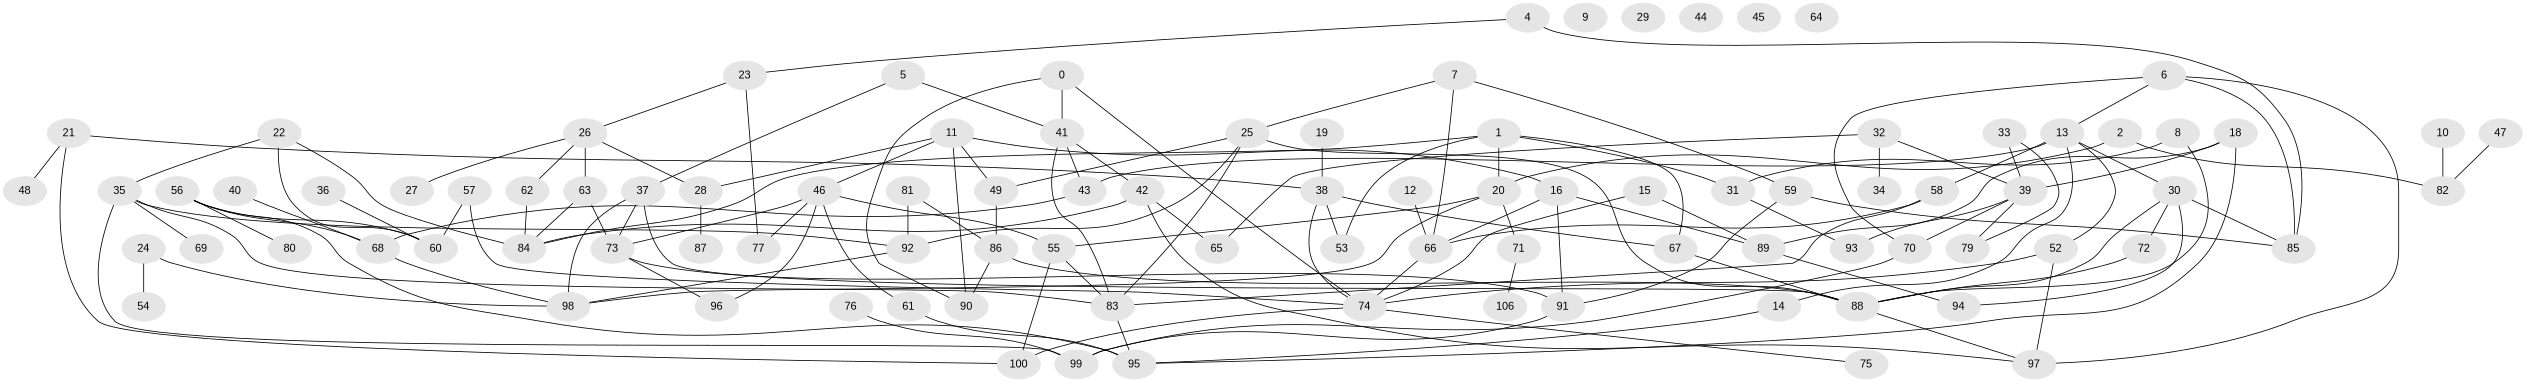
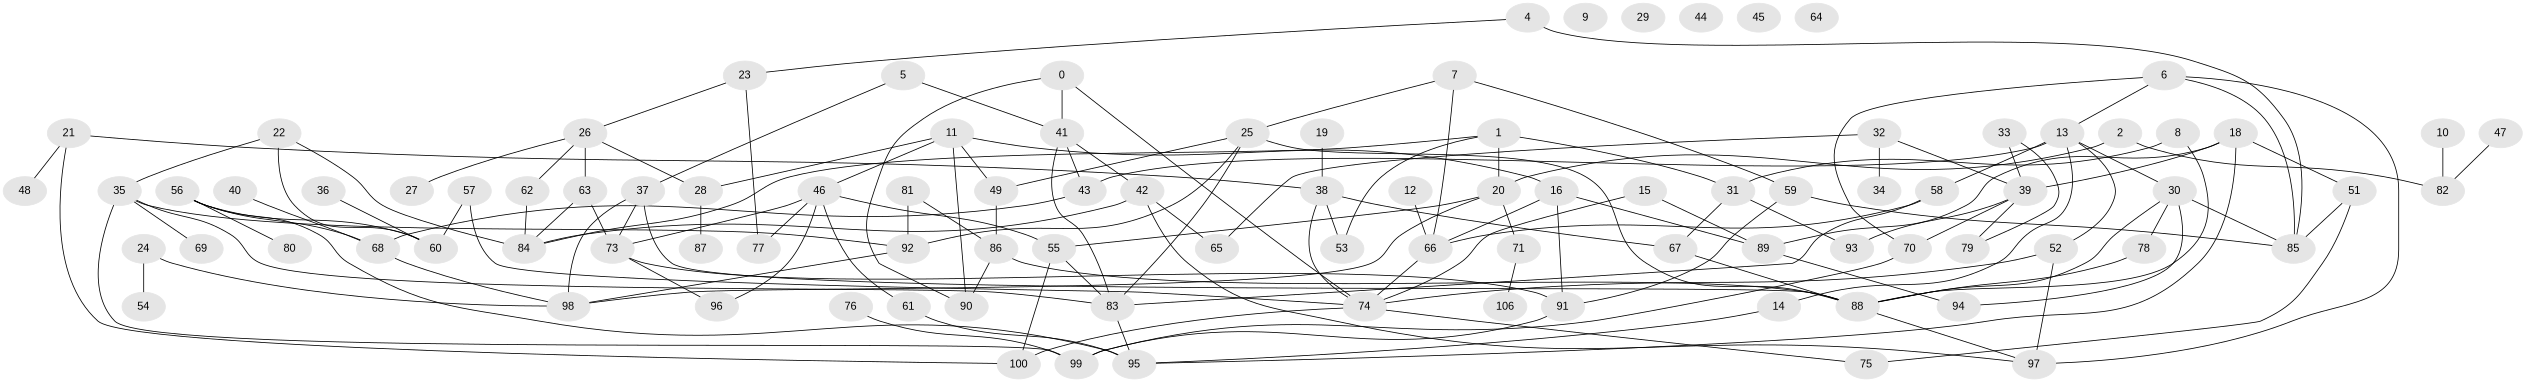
(1669, 173) -> (1709, 216)
none -> (2355, 191)
(2144, 249) -> (2144, 249)
